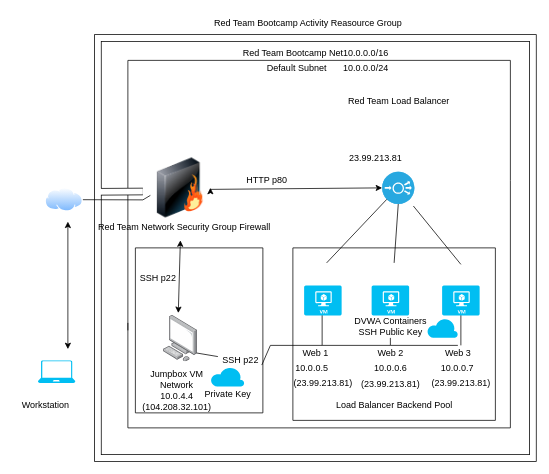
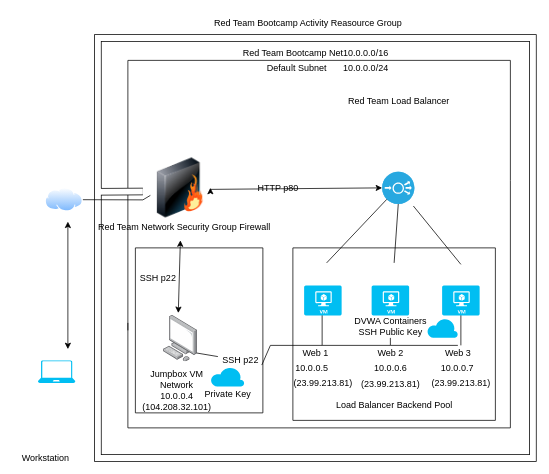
(375, 158) -> none
(267, 180) -> (278, 188)
(177, 402) -> (177, 402)
(45, 405) -> (45, 458)
